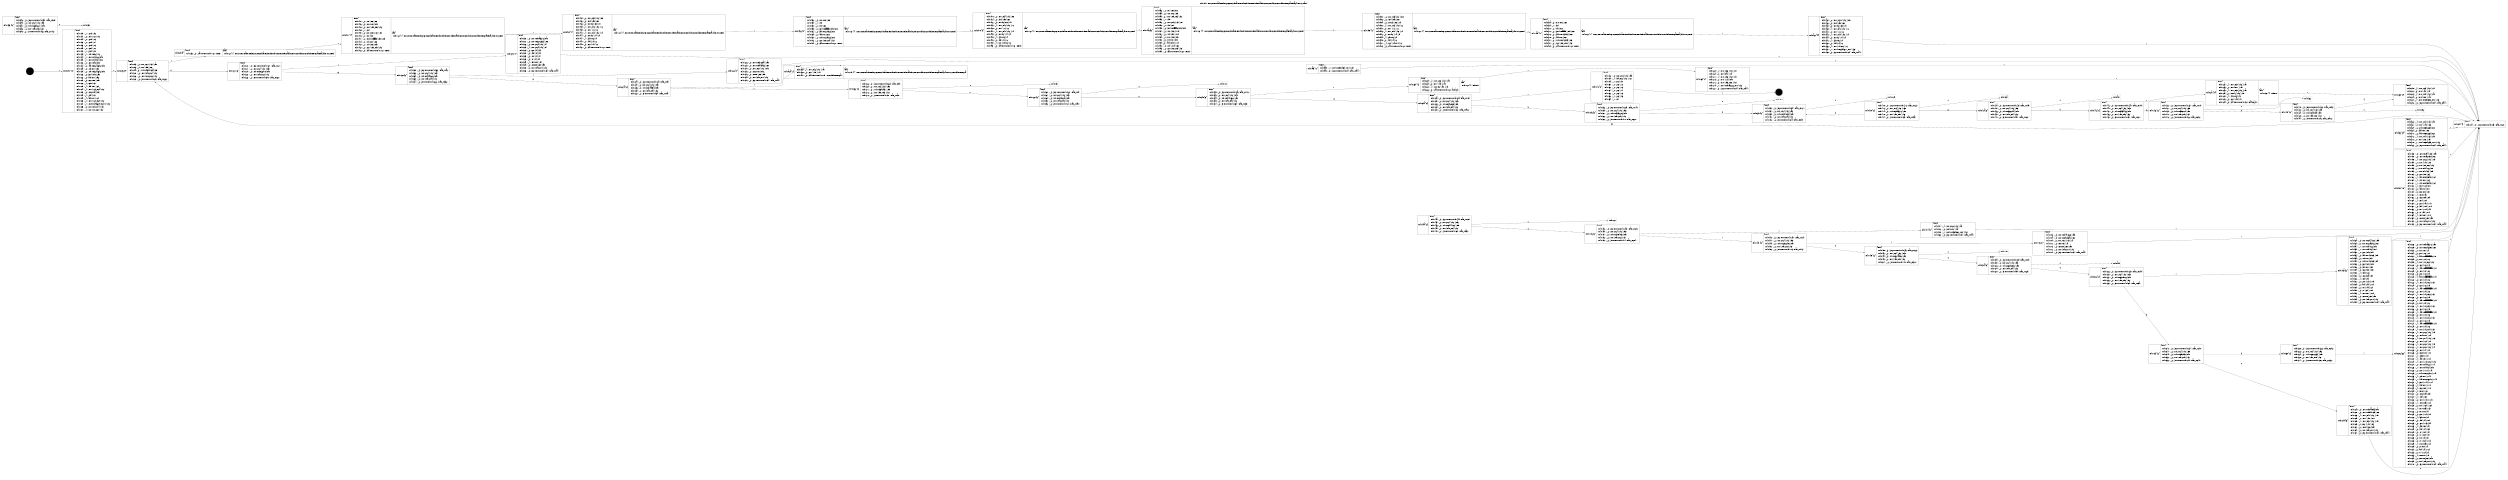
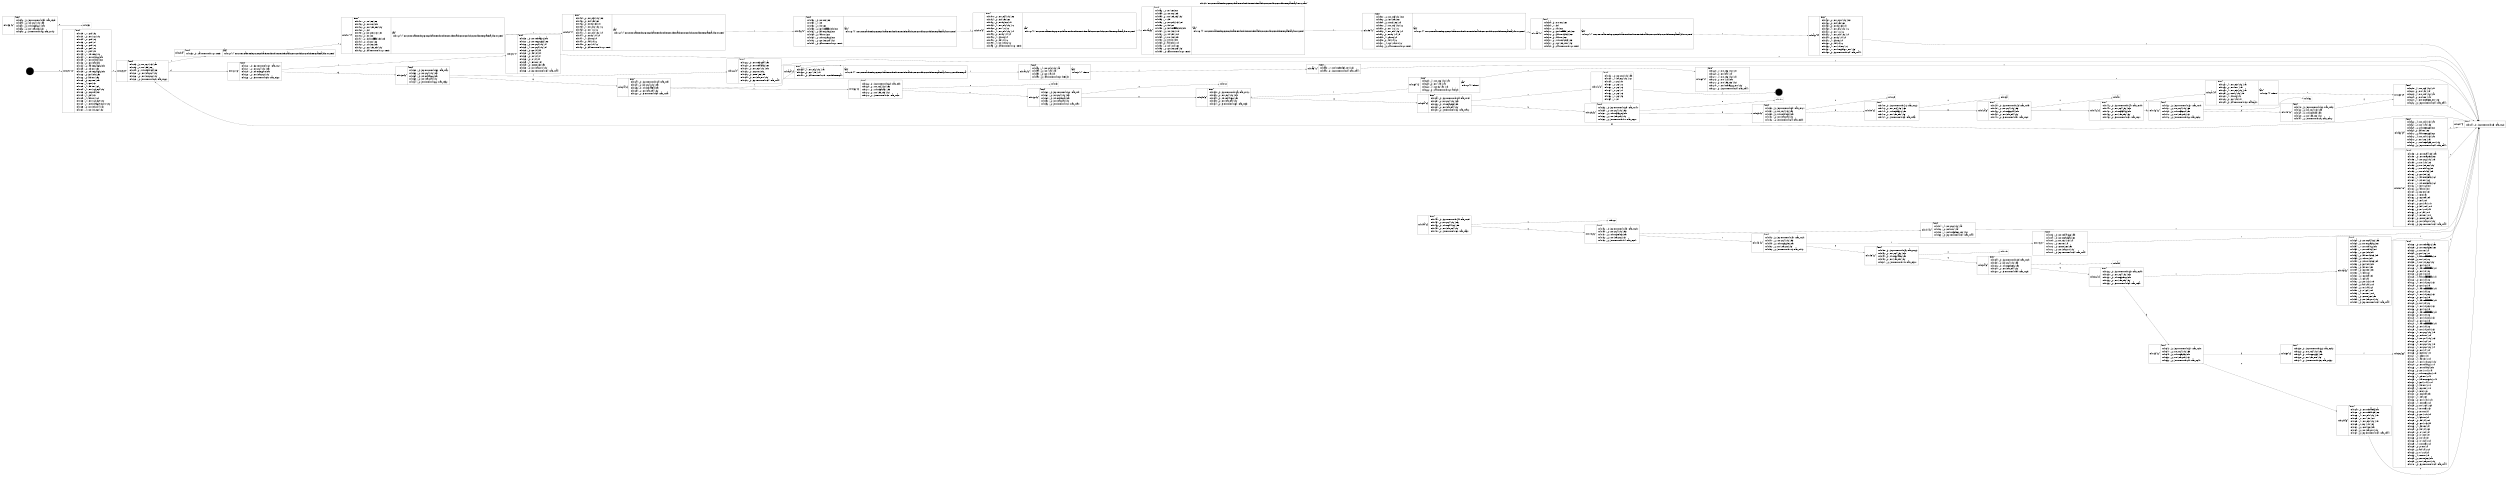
none -> (1055, 72)
(1329, 90) -> (1330, 95)
(2421, 110) -> none
(1836, 115) -> (1835, 112)
